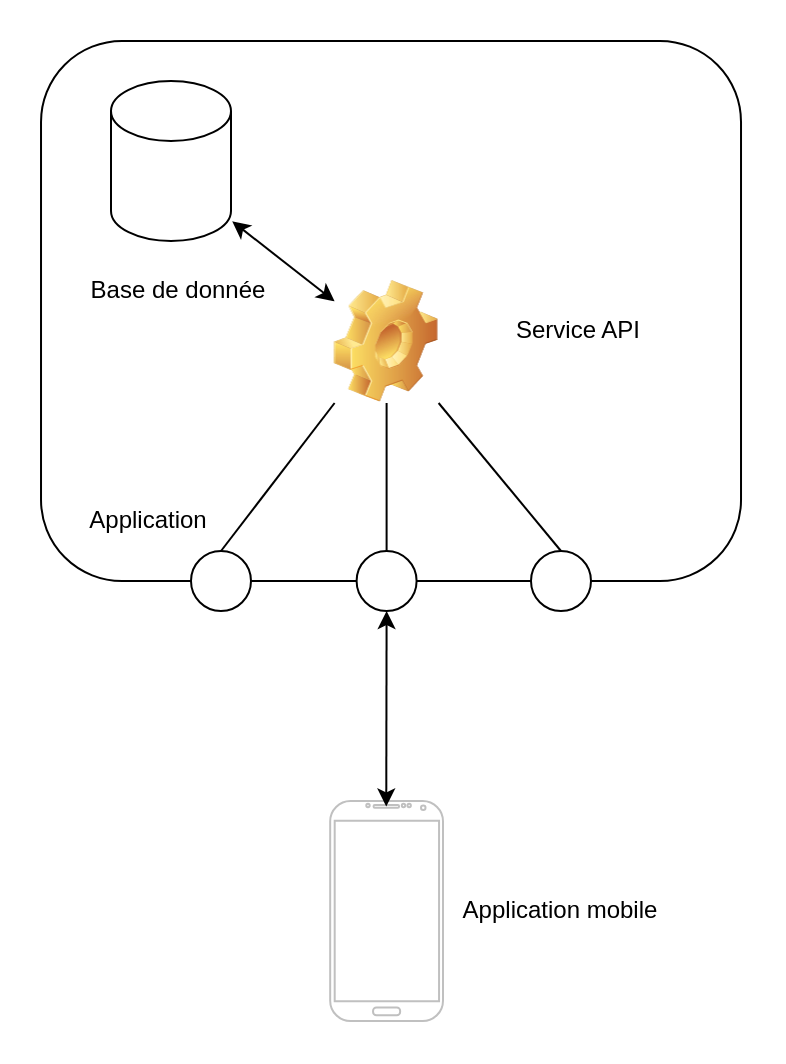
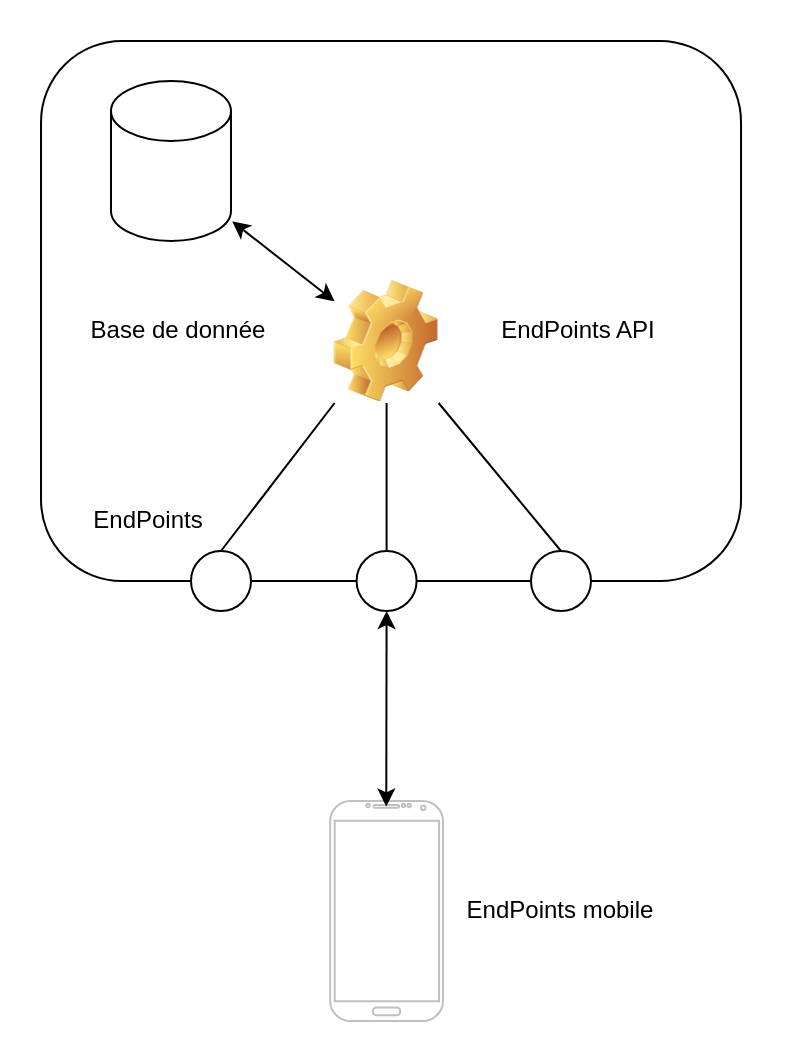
(179, 291) -> (179, 331)
(579, 331) -> (579, 331)
(149, 521) -> (149, 521)
(561, 911) -> (561, 911)
